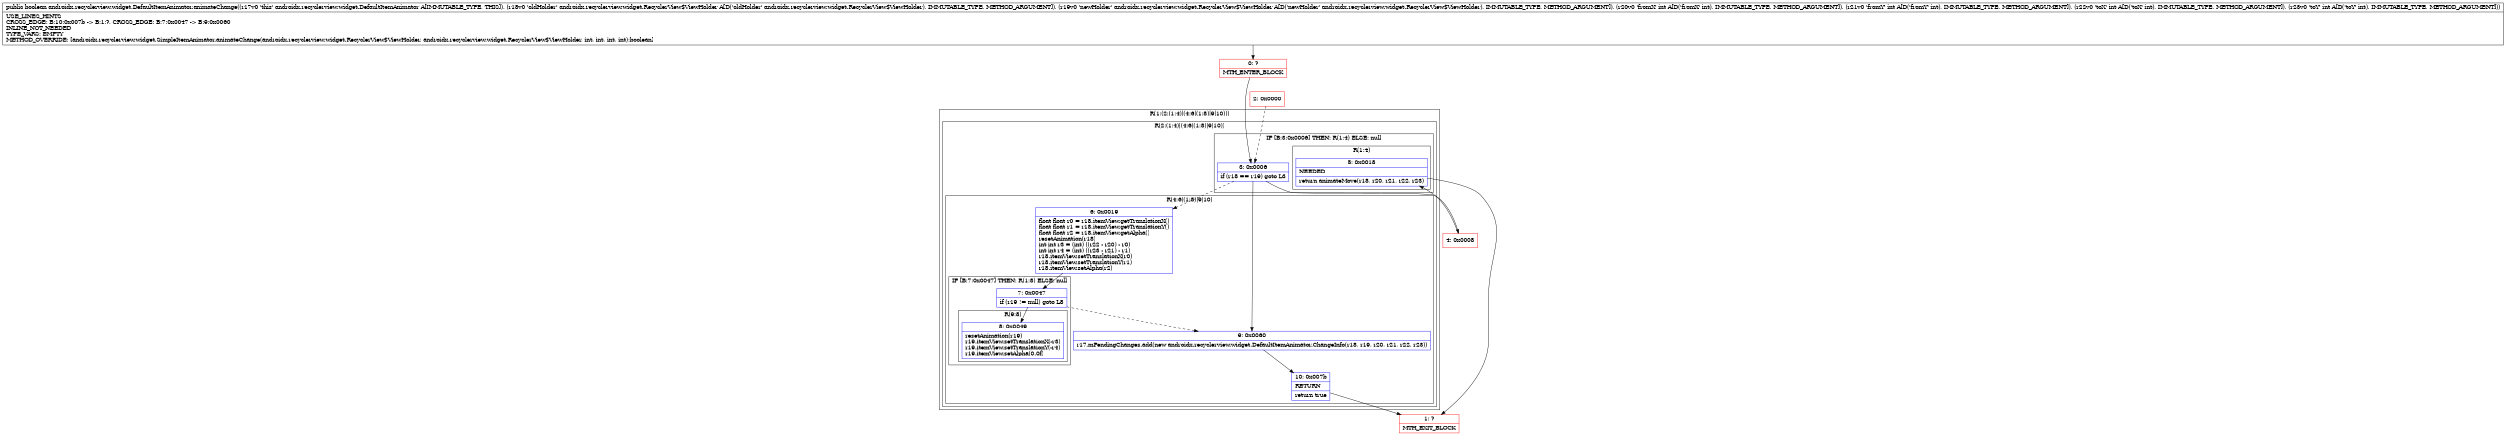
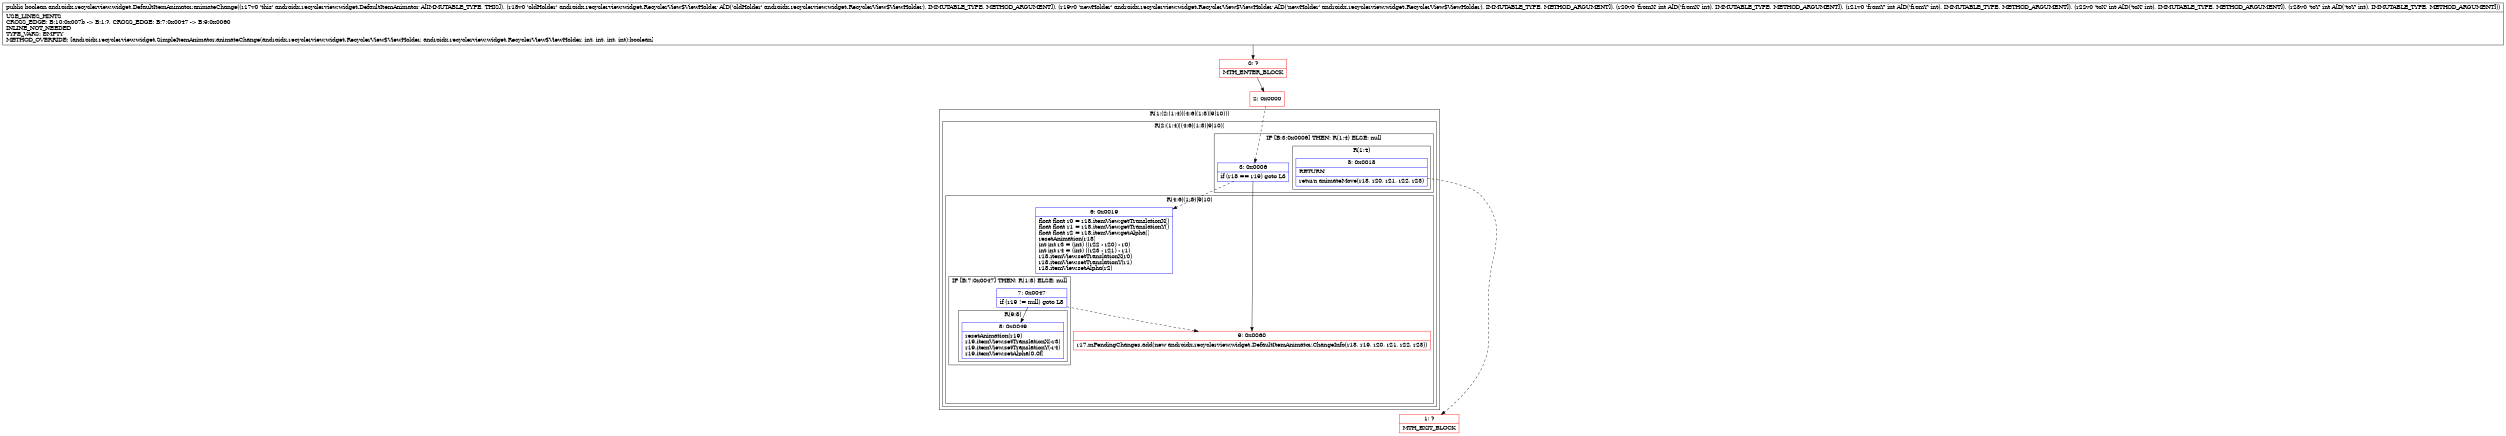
(1245, 118) -> (1260, 83)
(1312, 172) -> (1312, 172)
(1460, 241) -> none
(1054, 280) -> none
(1490, 280) -> (1490, 280)
(1252, 341) -> (1252, 341)
(1311, 387) -> none
